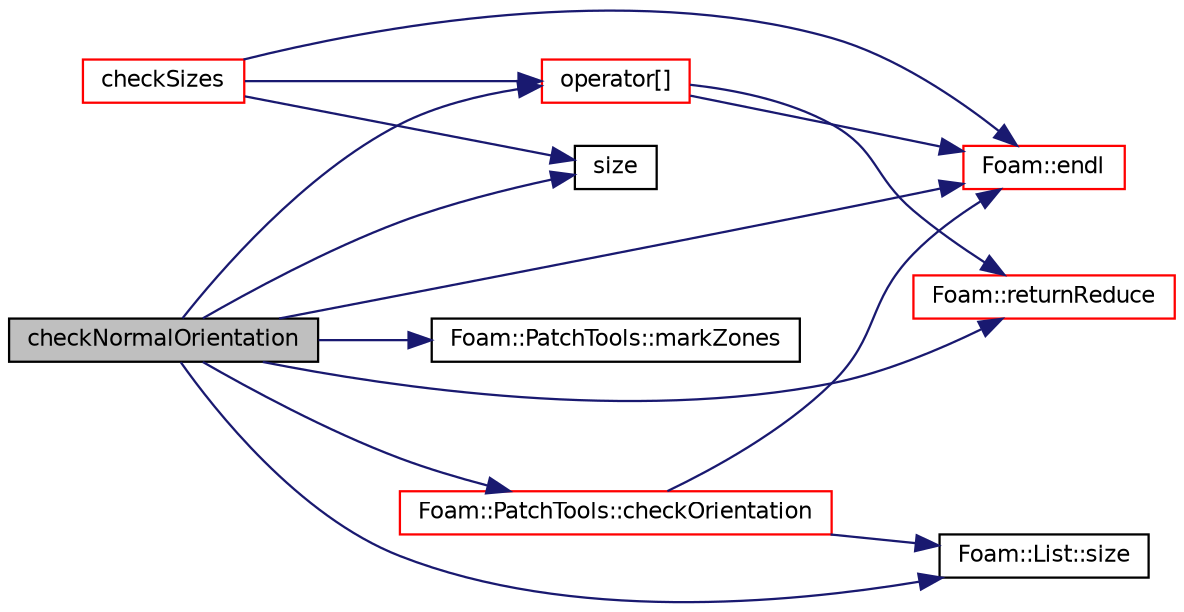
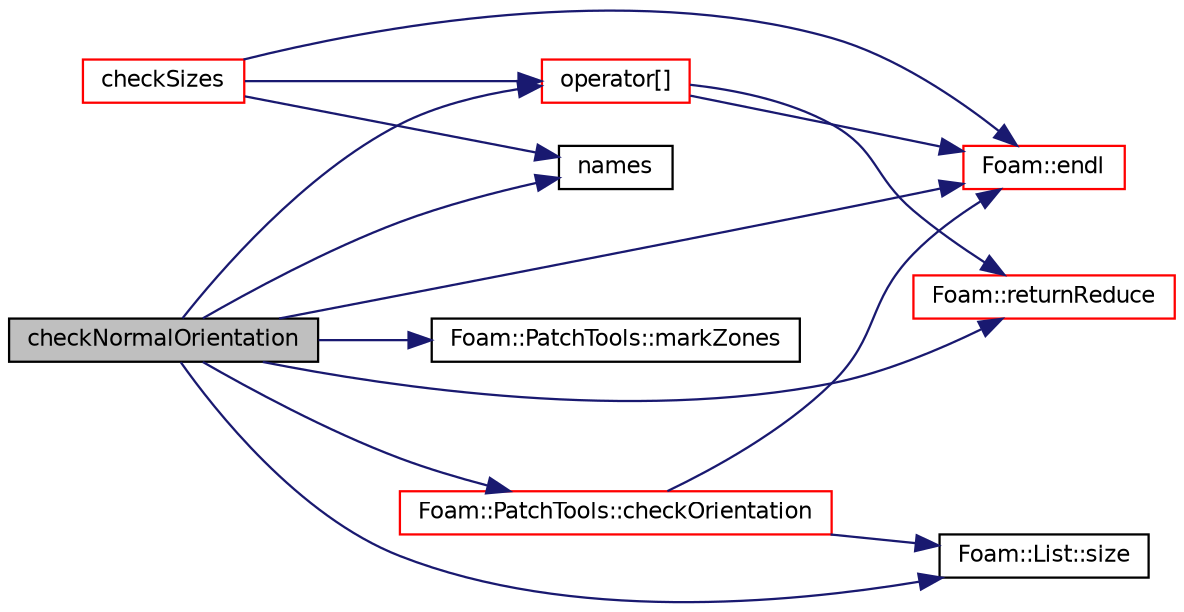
(616, 167) -> (616, 167)
